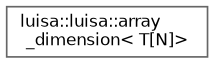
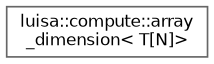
(107, 32) -> (107, 32)
